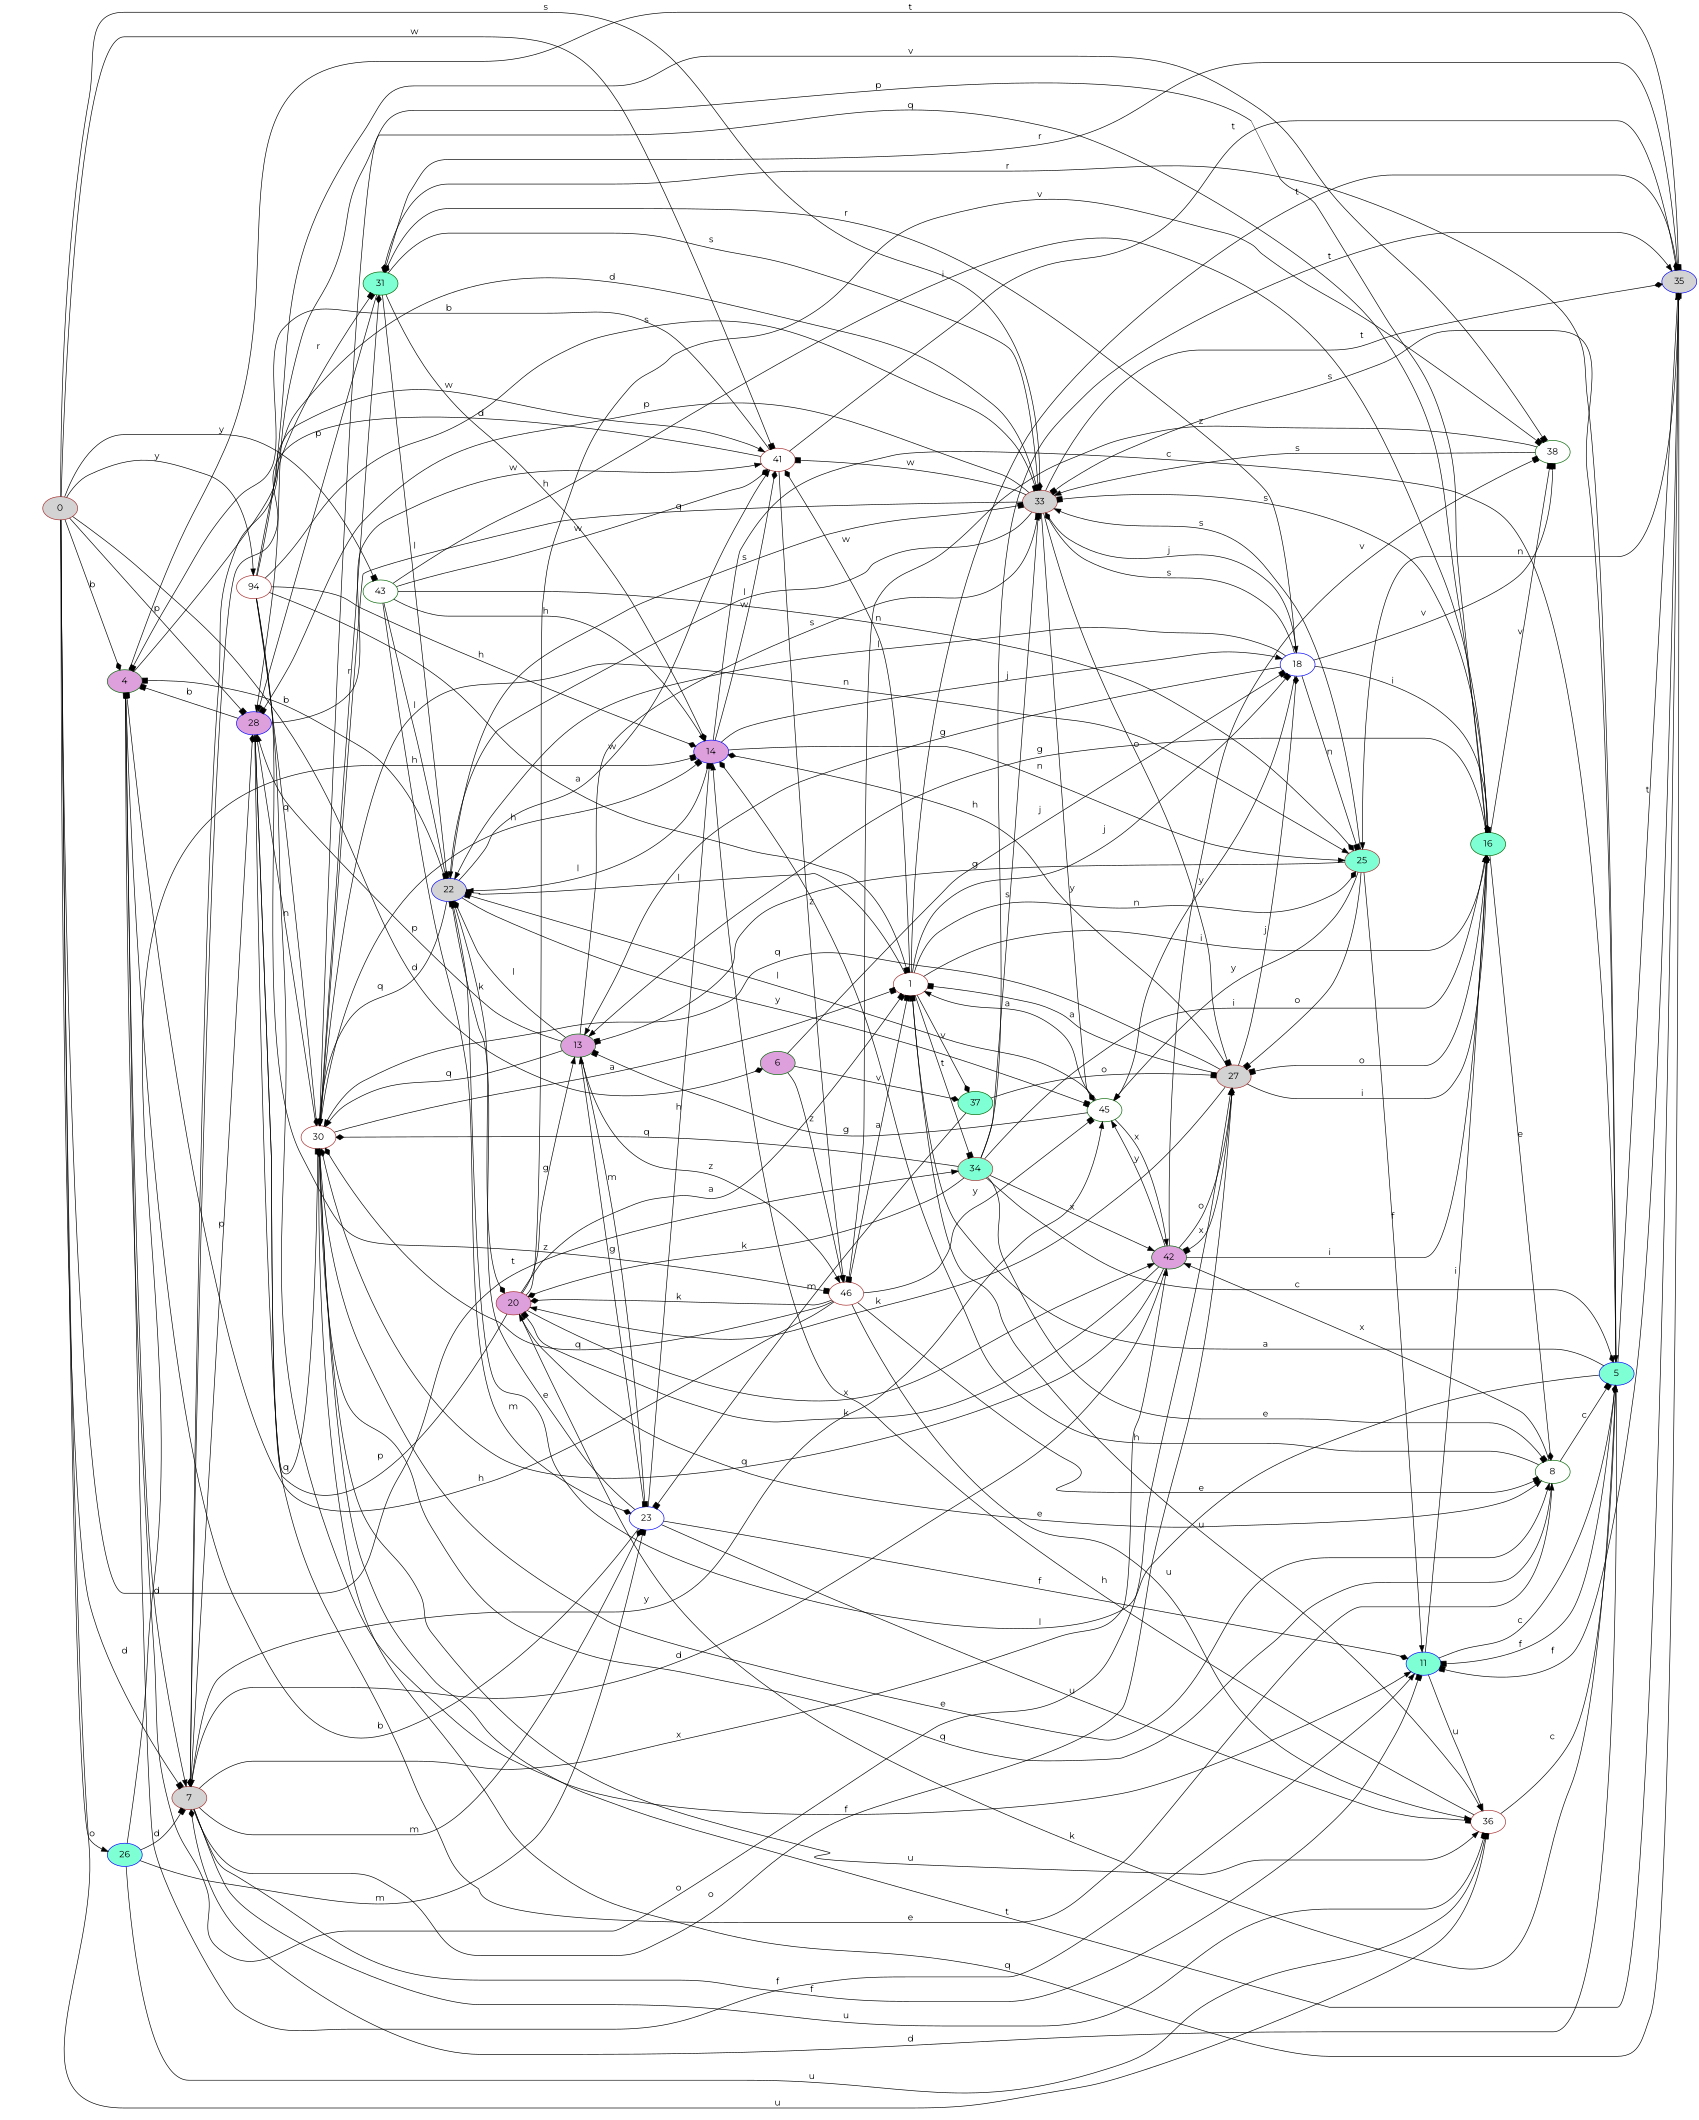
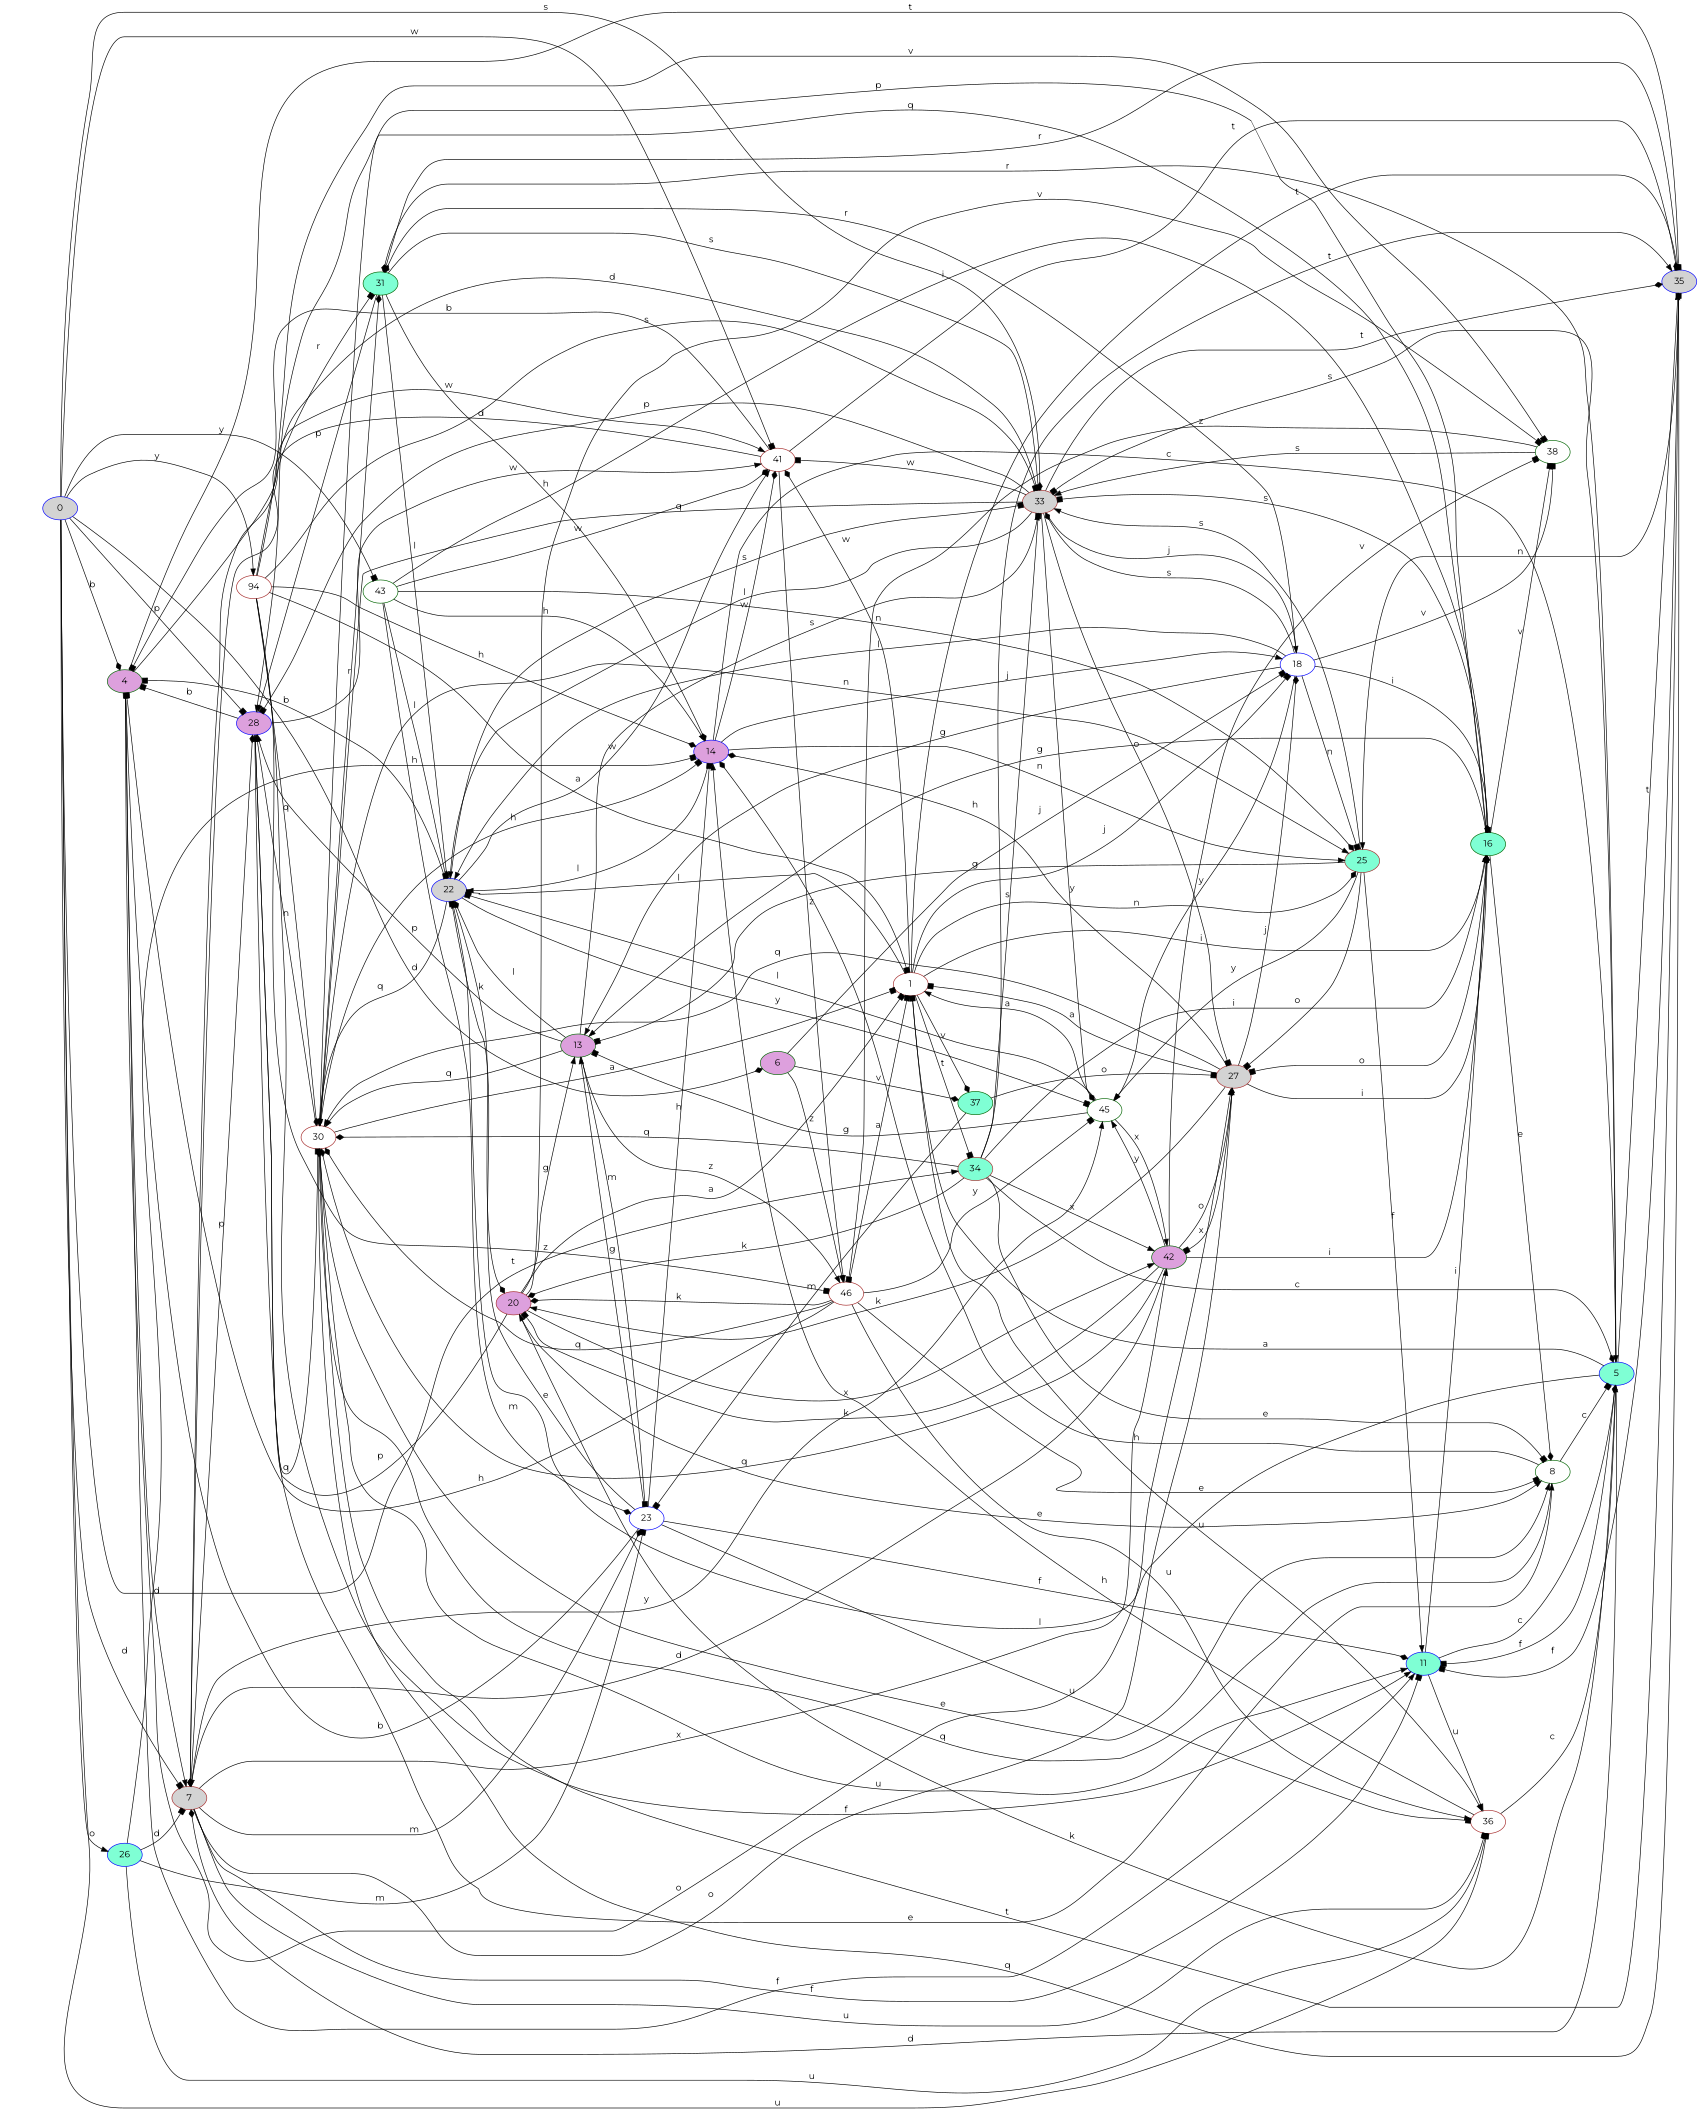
(60, 508) -> (60, 508)
(1373, 1344) -> none
(688, 1815) -> (677, 1721)
